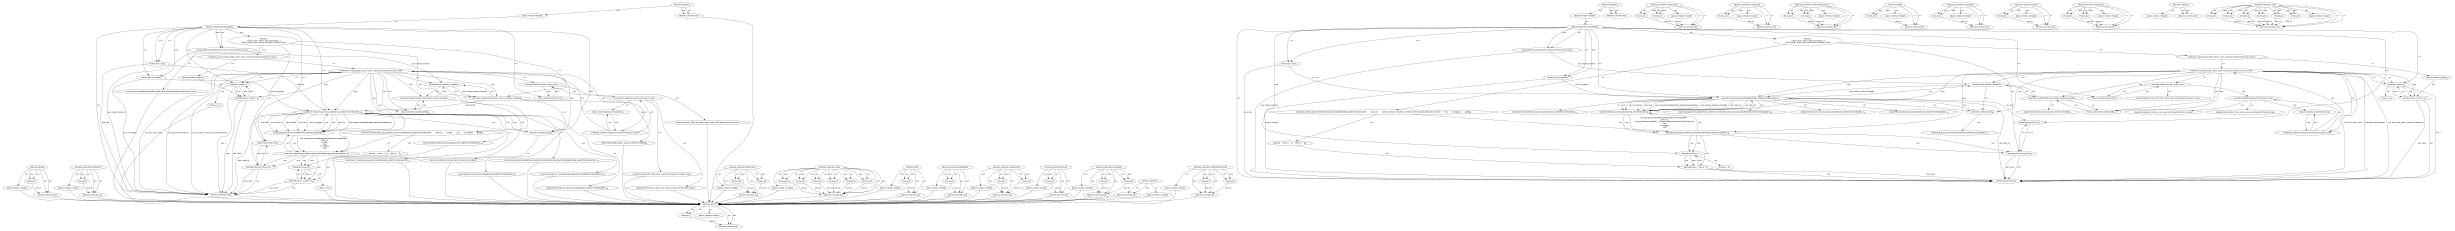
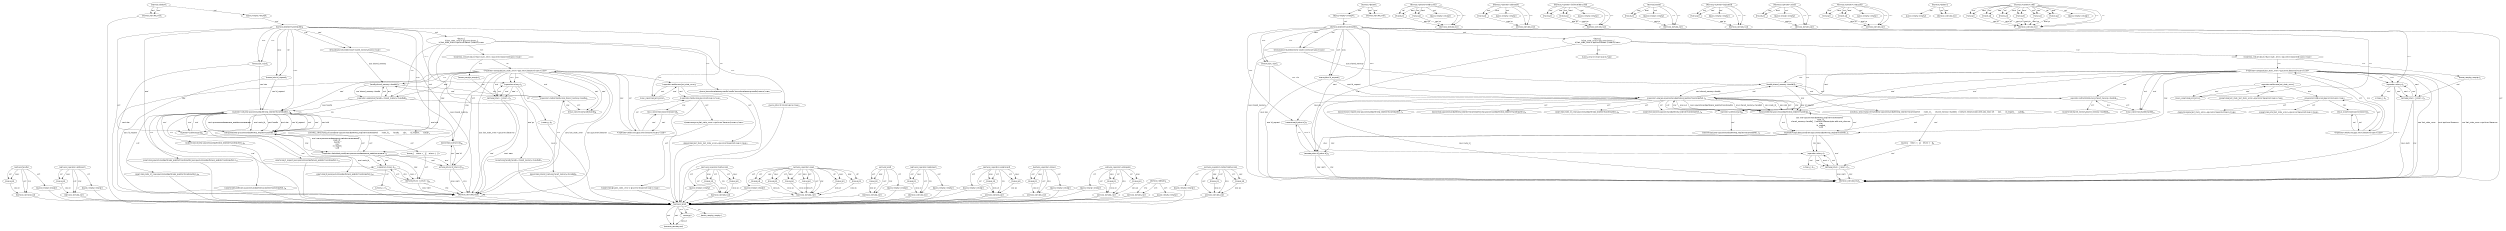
none -> (1597, 57)
none -> (784, 105)
